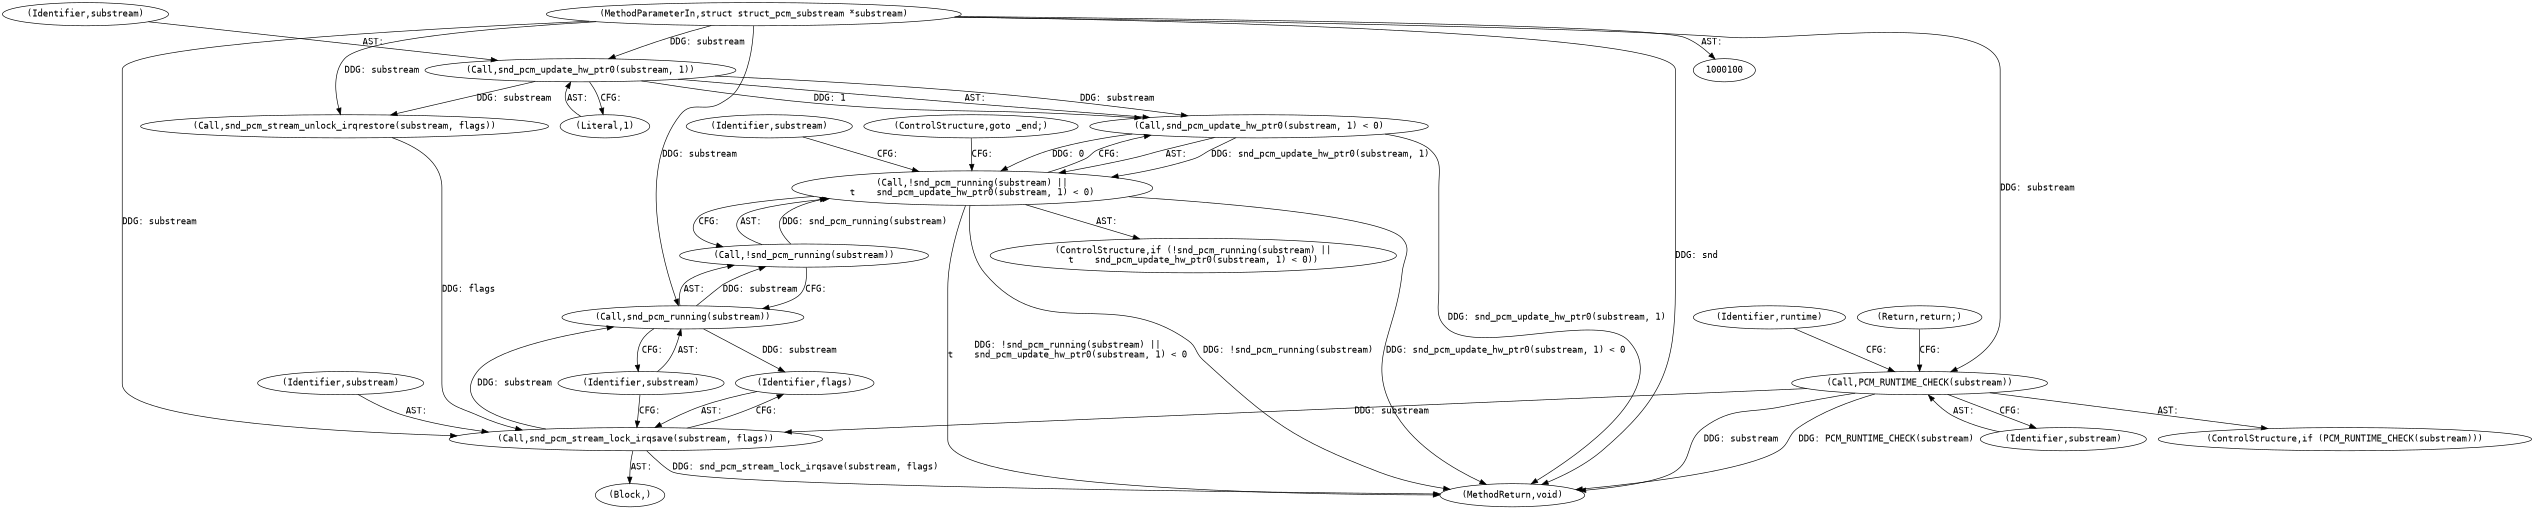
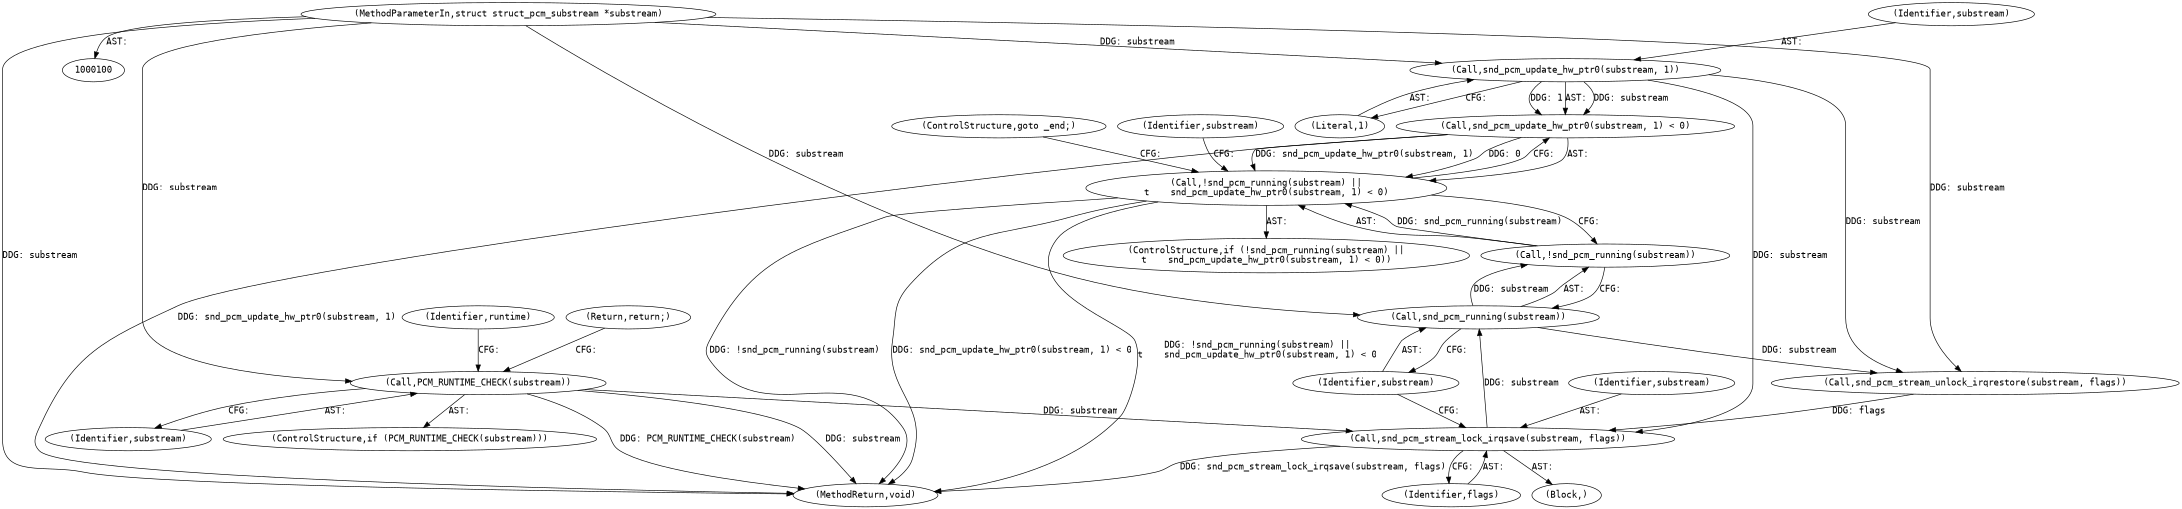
(122, 160) -> (1753, 258)
(1697, 256) -> (40, 256)
(741, 349) -> (1704, 352)
